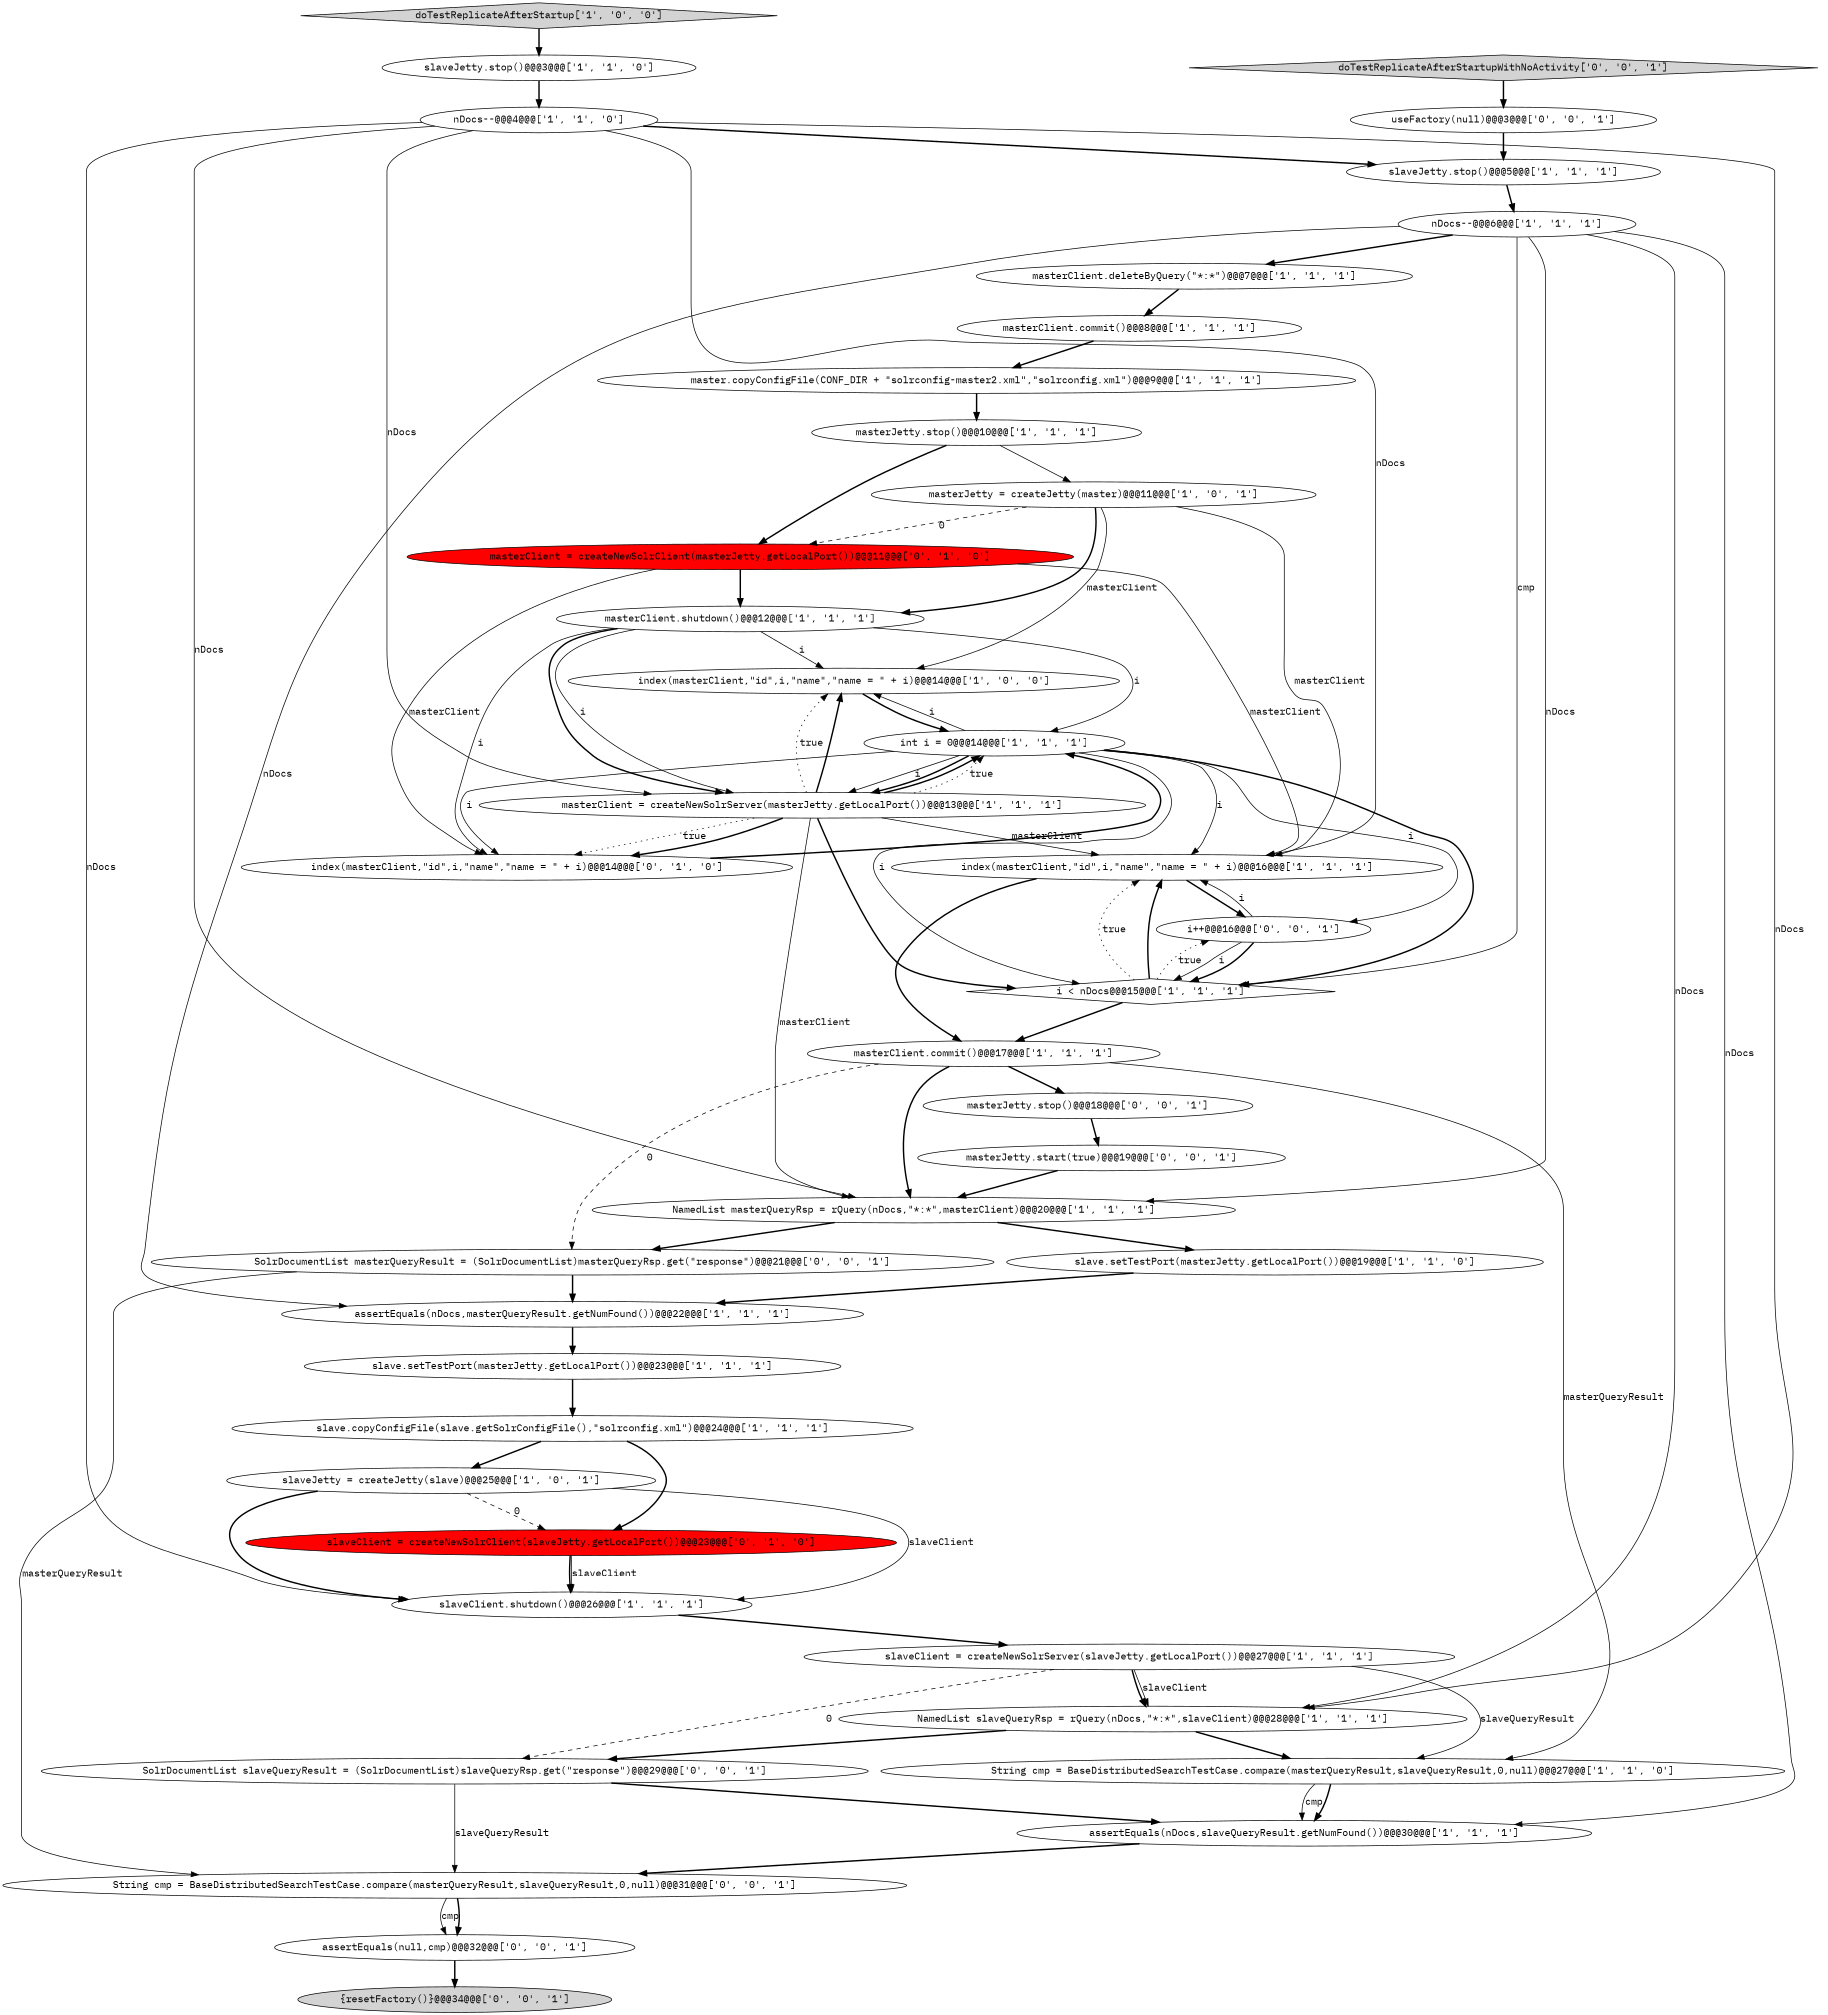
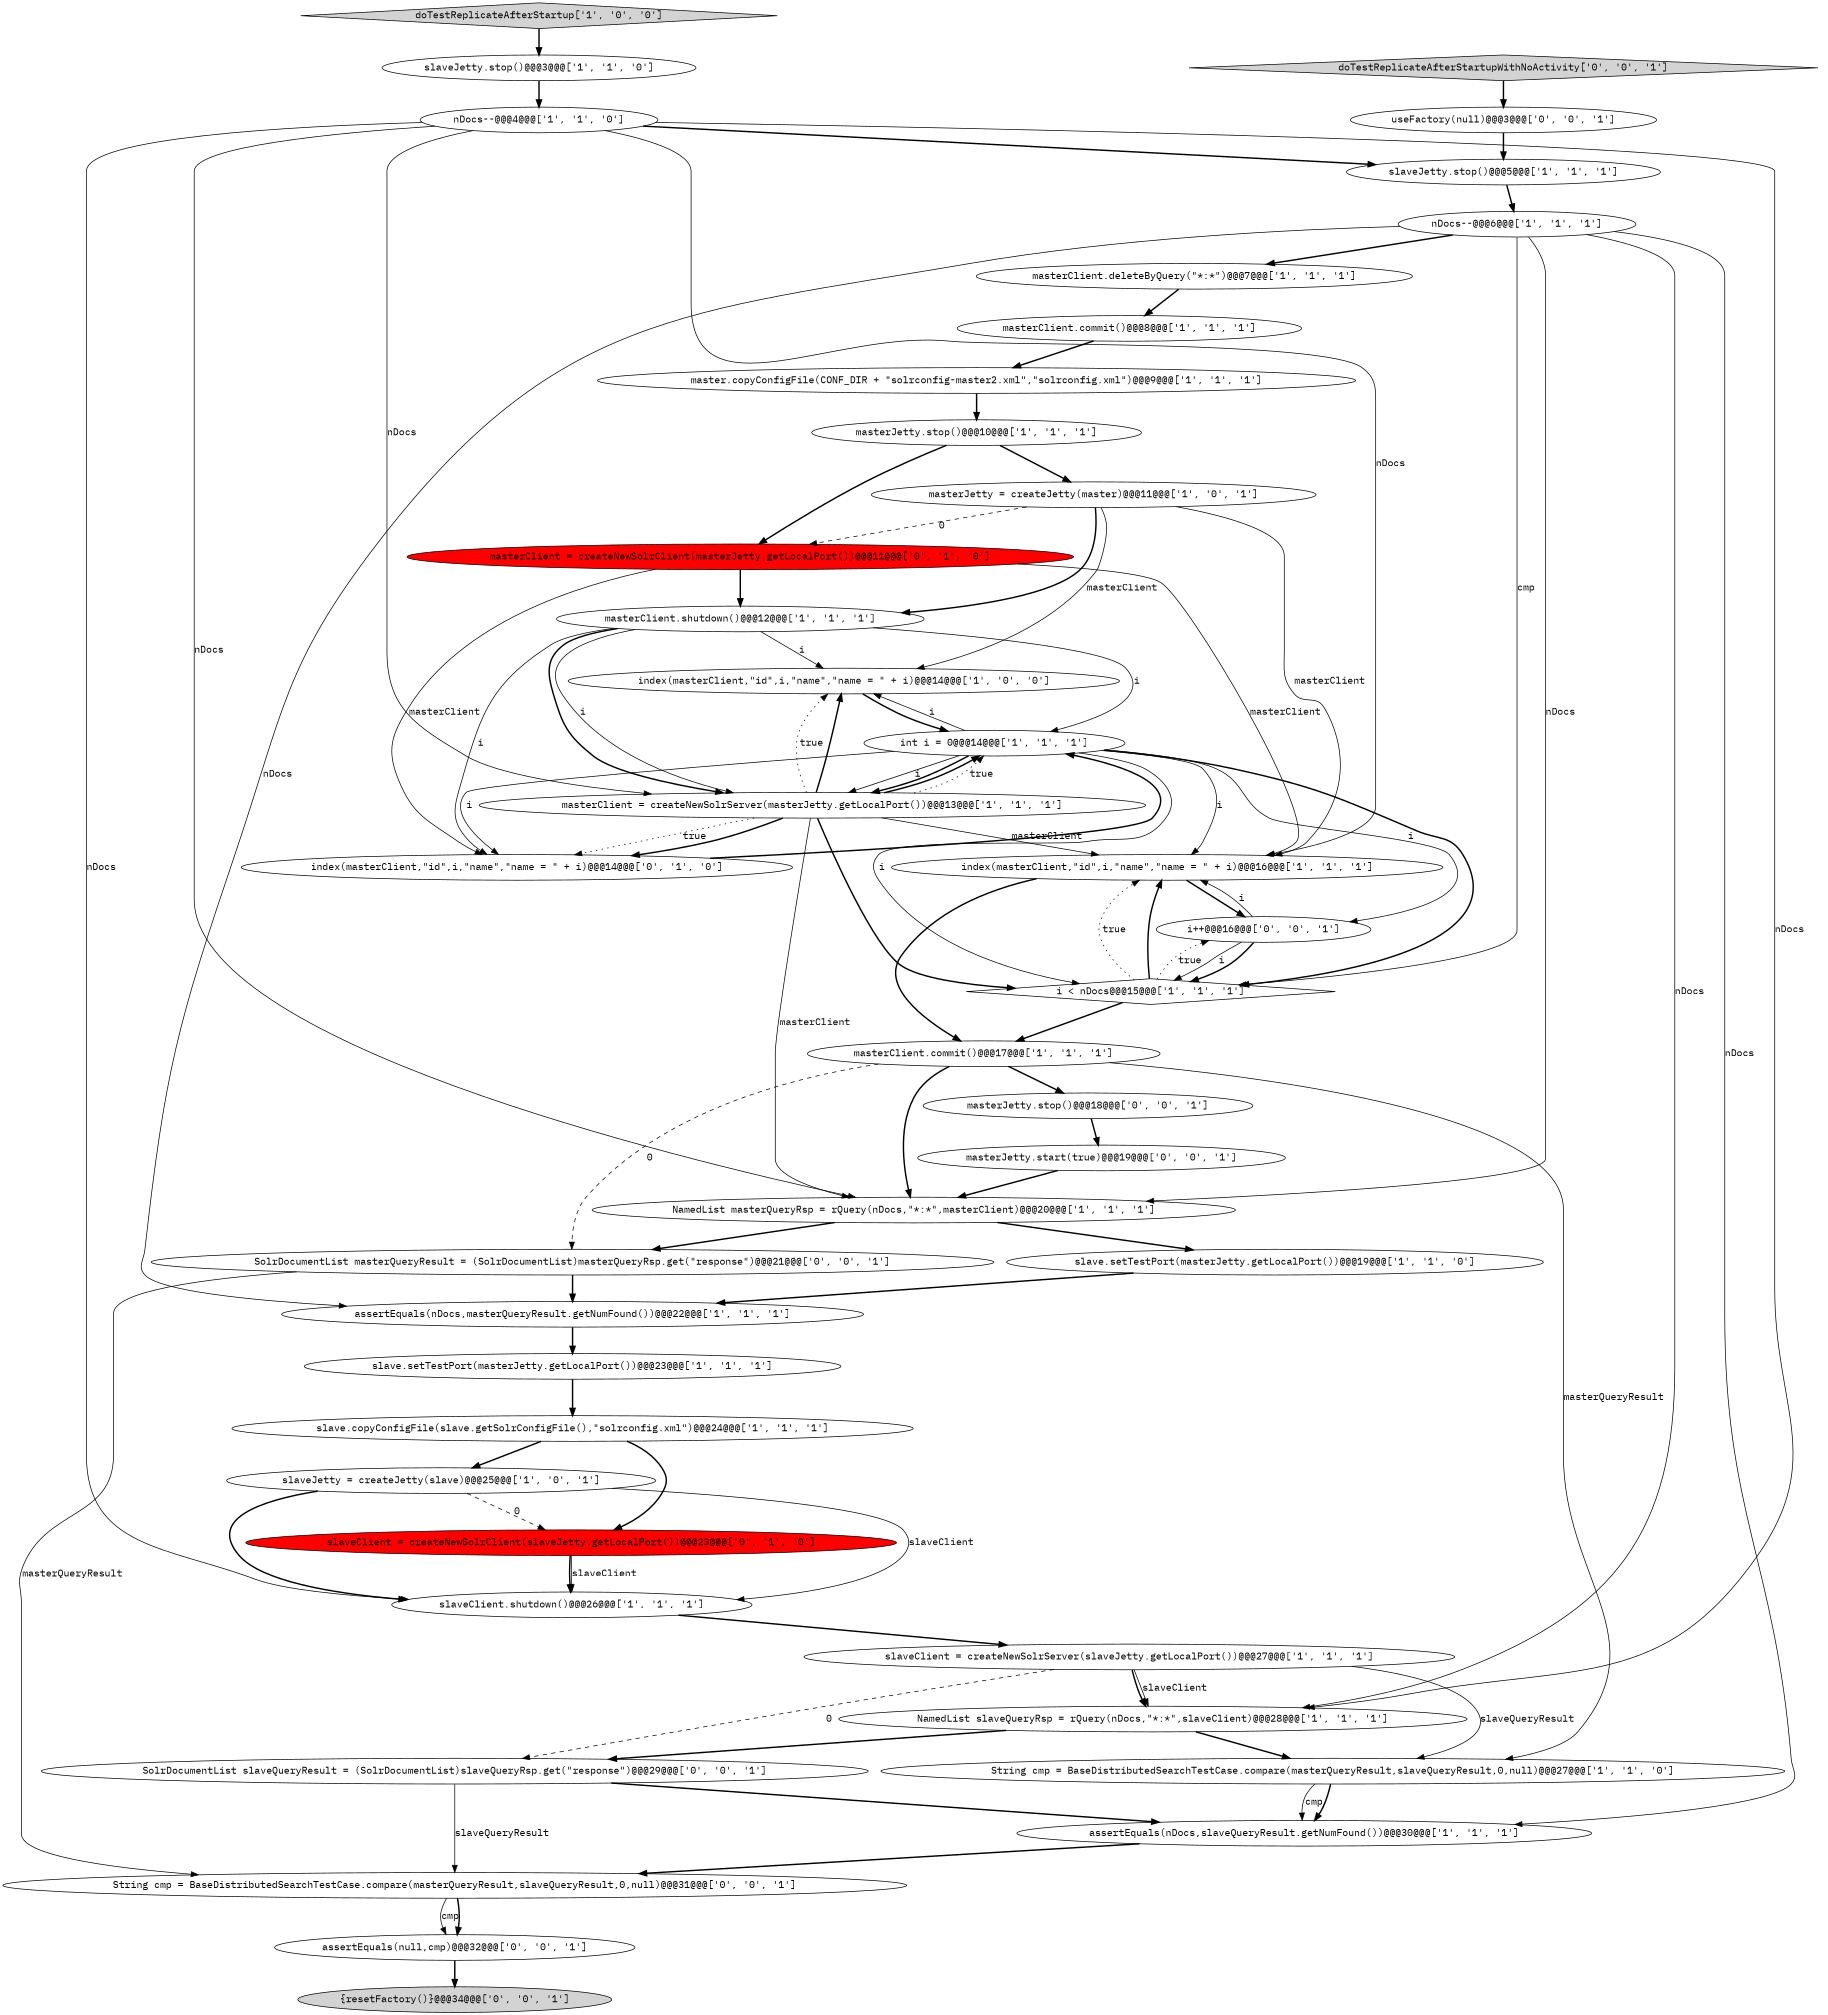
(1032, 462) -> (1032, 462)
